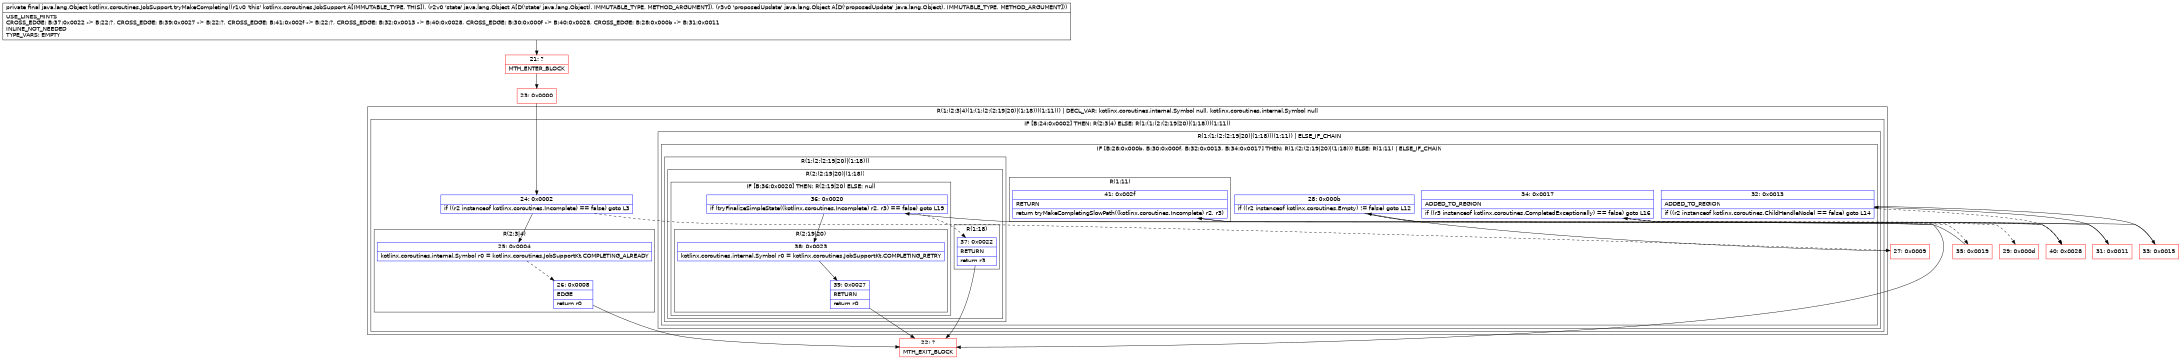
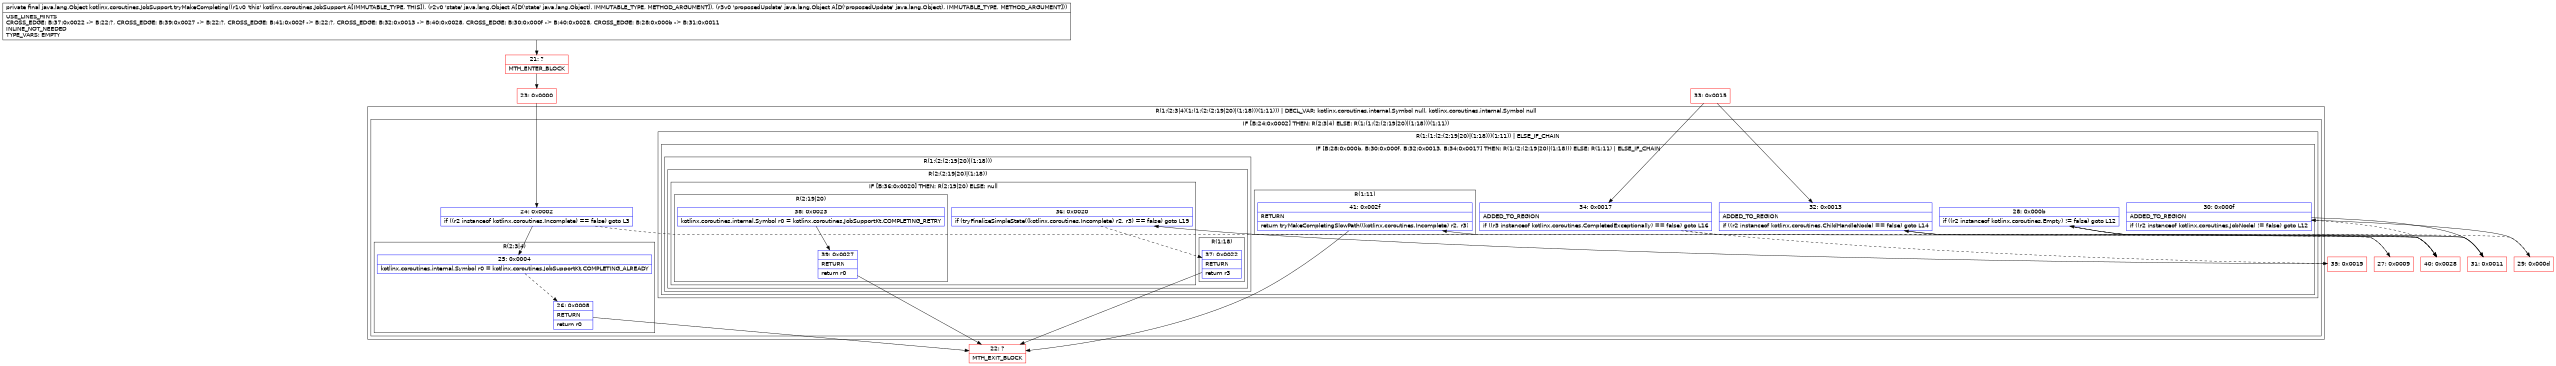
(2017, 211) -> (1763, 152)
(1970, 214) -> (2173, 235)
none -> (2219, 217)
(821, 222) -> none
(565, 294) -> (569, 315)
